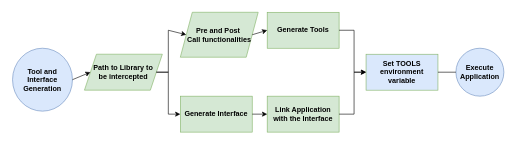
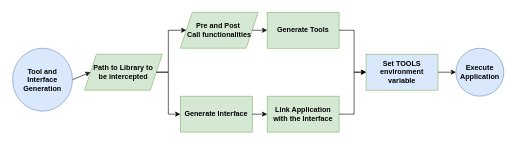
(219, 35) -> (219, 30)
(452, 72) -> (450, 72)
